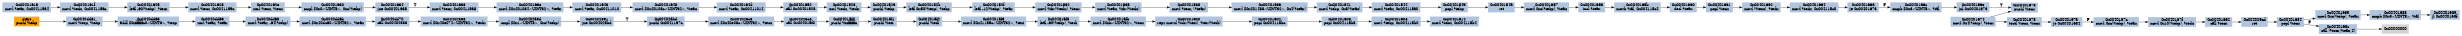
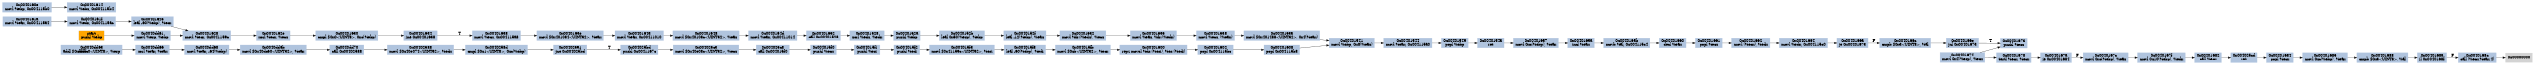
(109, 21) -> (175, 36)
(844, 21) -> (823, 50)
(1363, 21) -> (1313, 47)
(2310, 25) -> (2451, 58)
